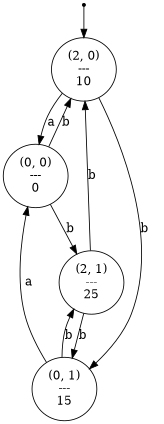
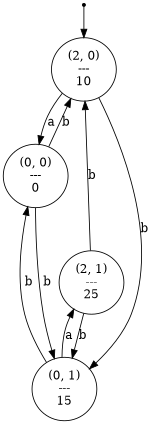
(61, 225) -> (39, 280)
(29, 282) -> (29, 282)
(69, 336) -> (69, 336)
